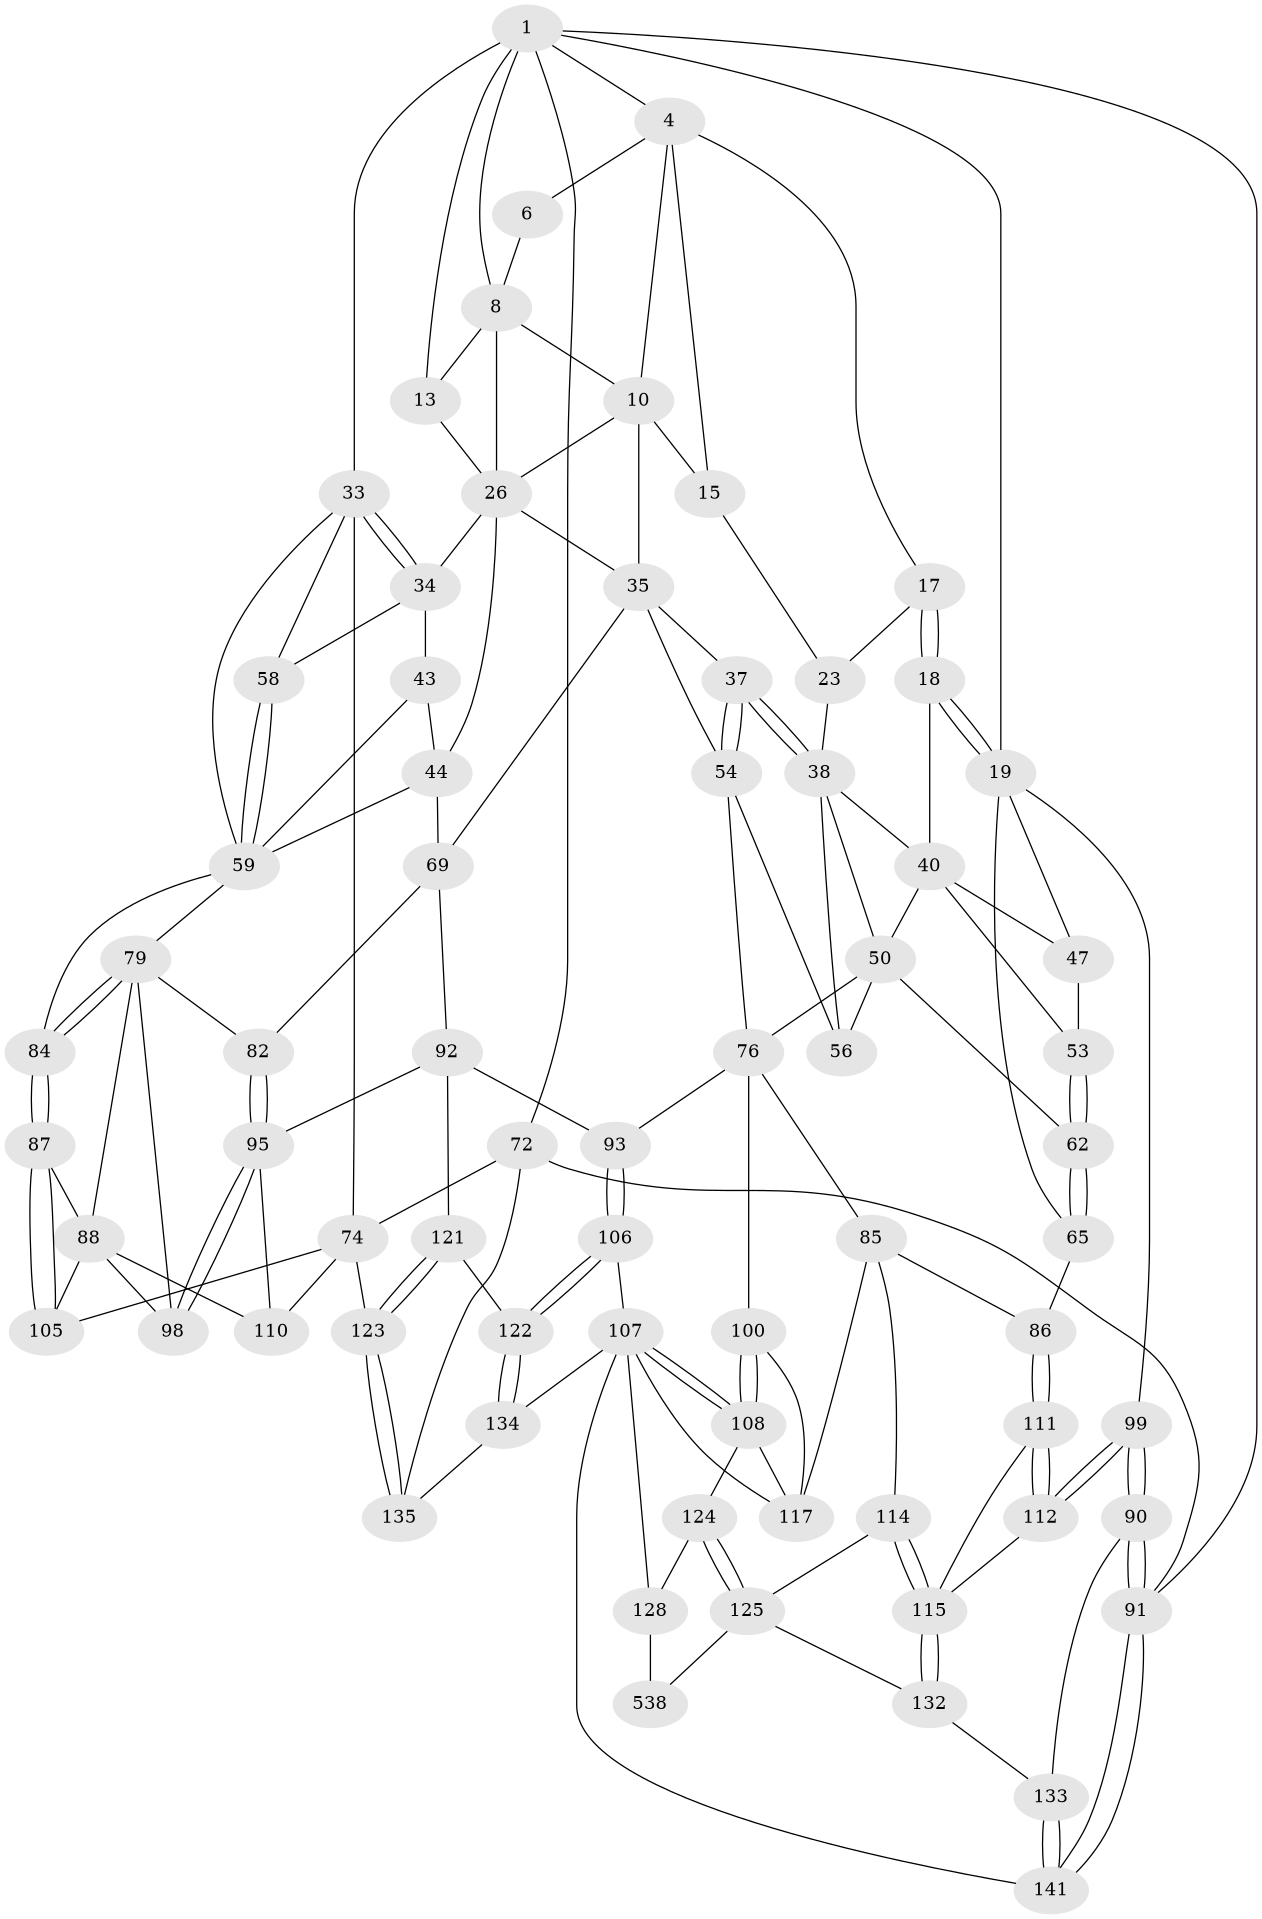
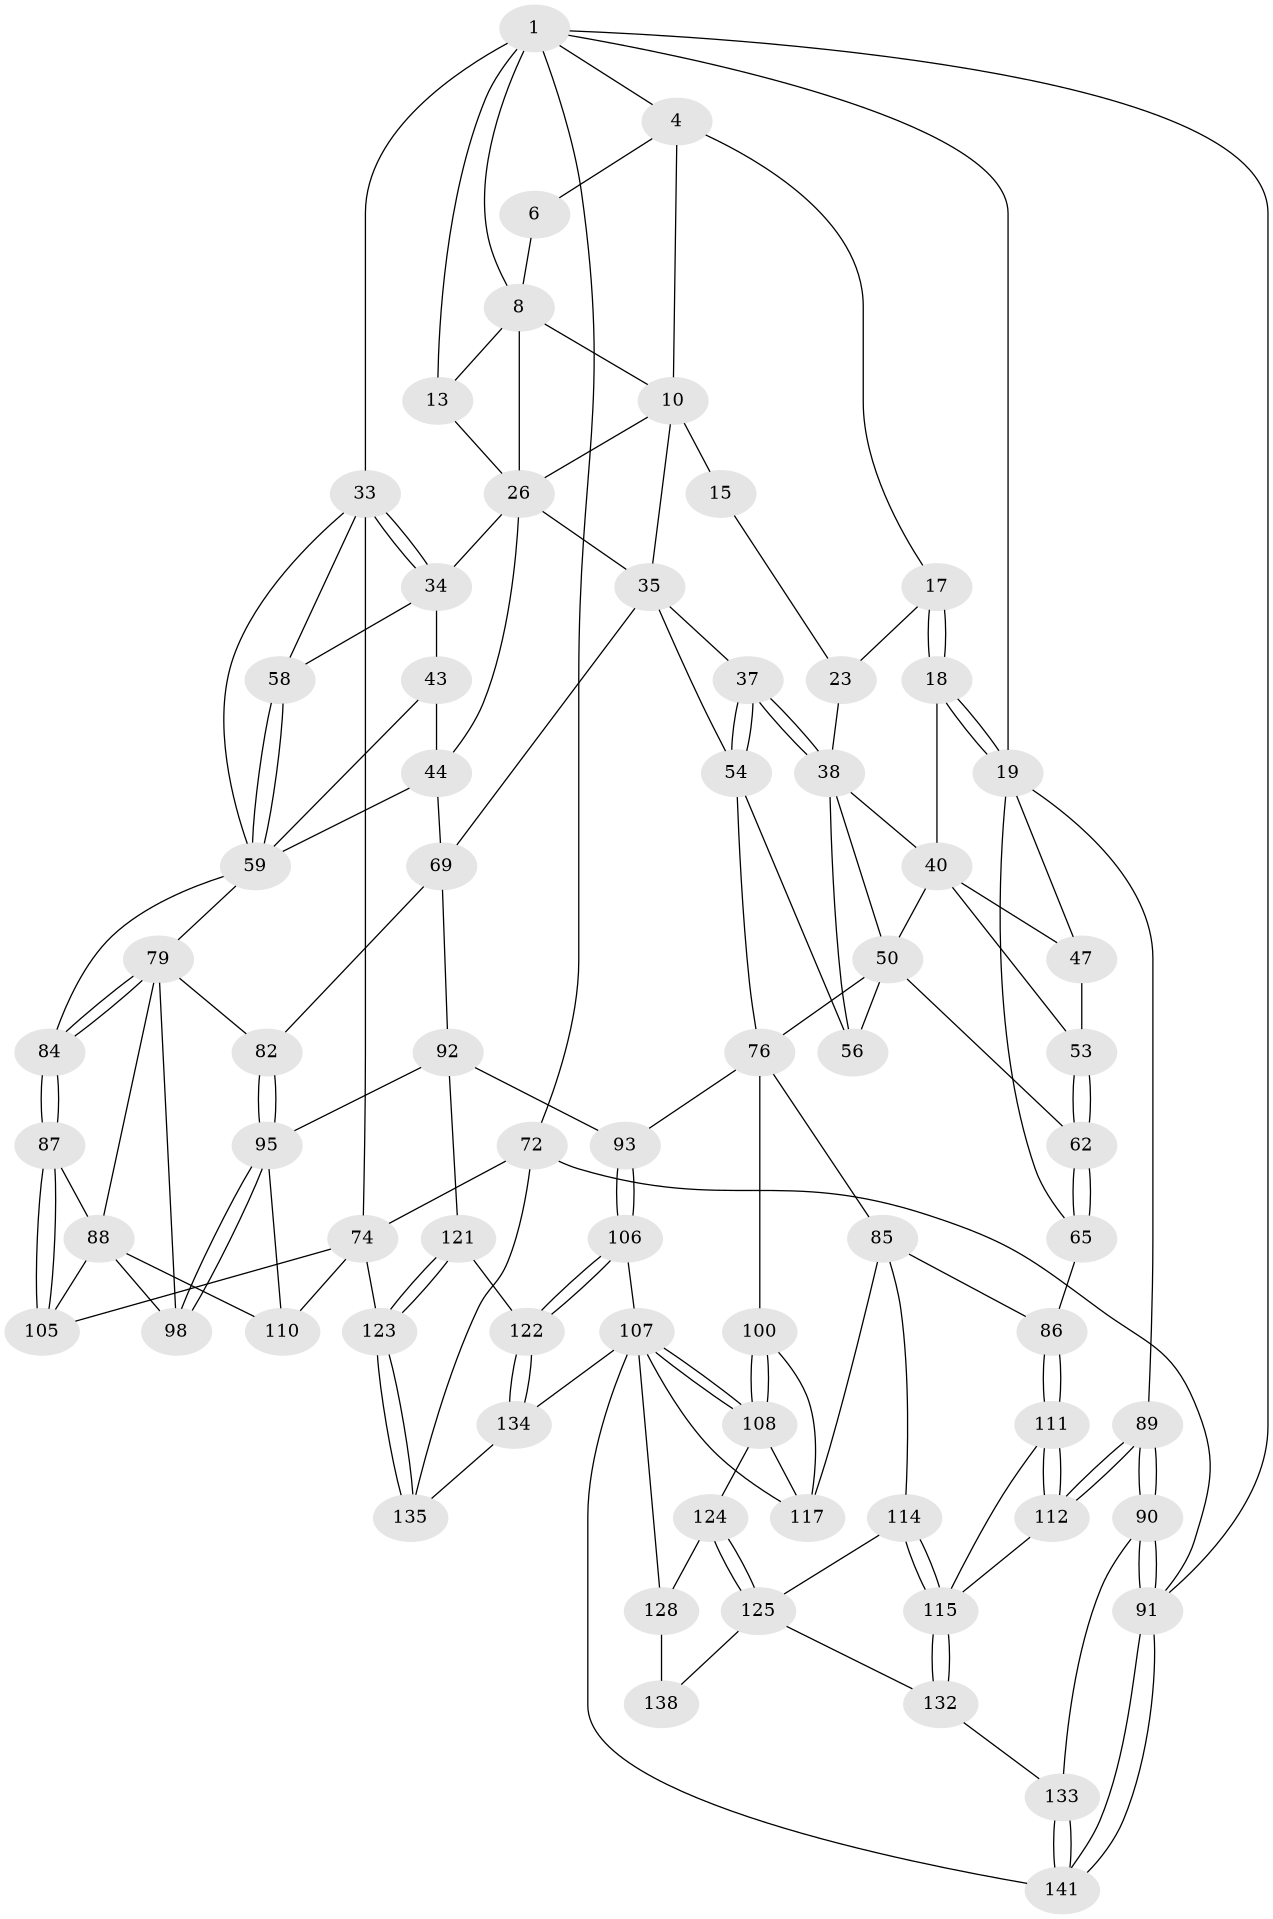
(690, 308) -> none
(1137, 1425) -> (1148, 1425)
(650, 1704) -> (662, 1704)
